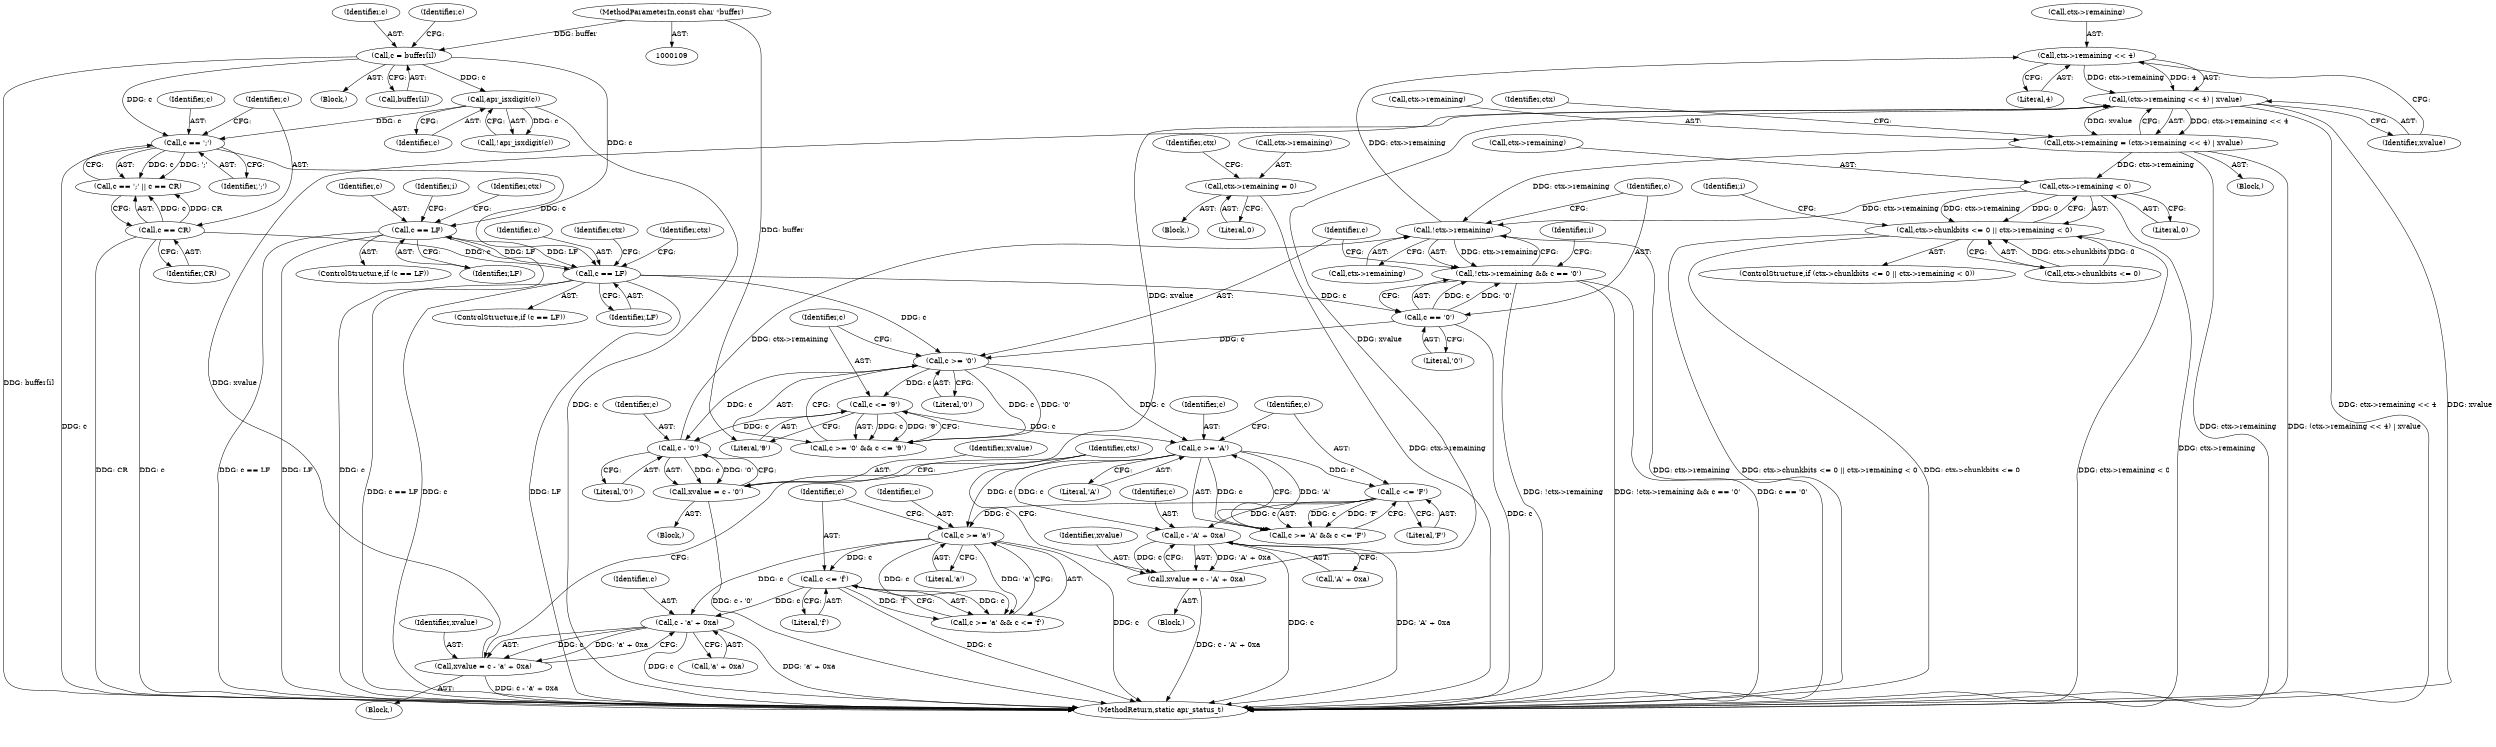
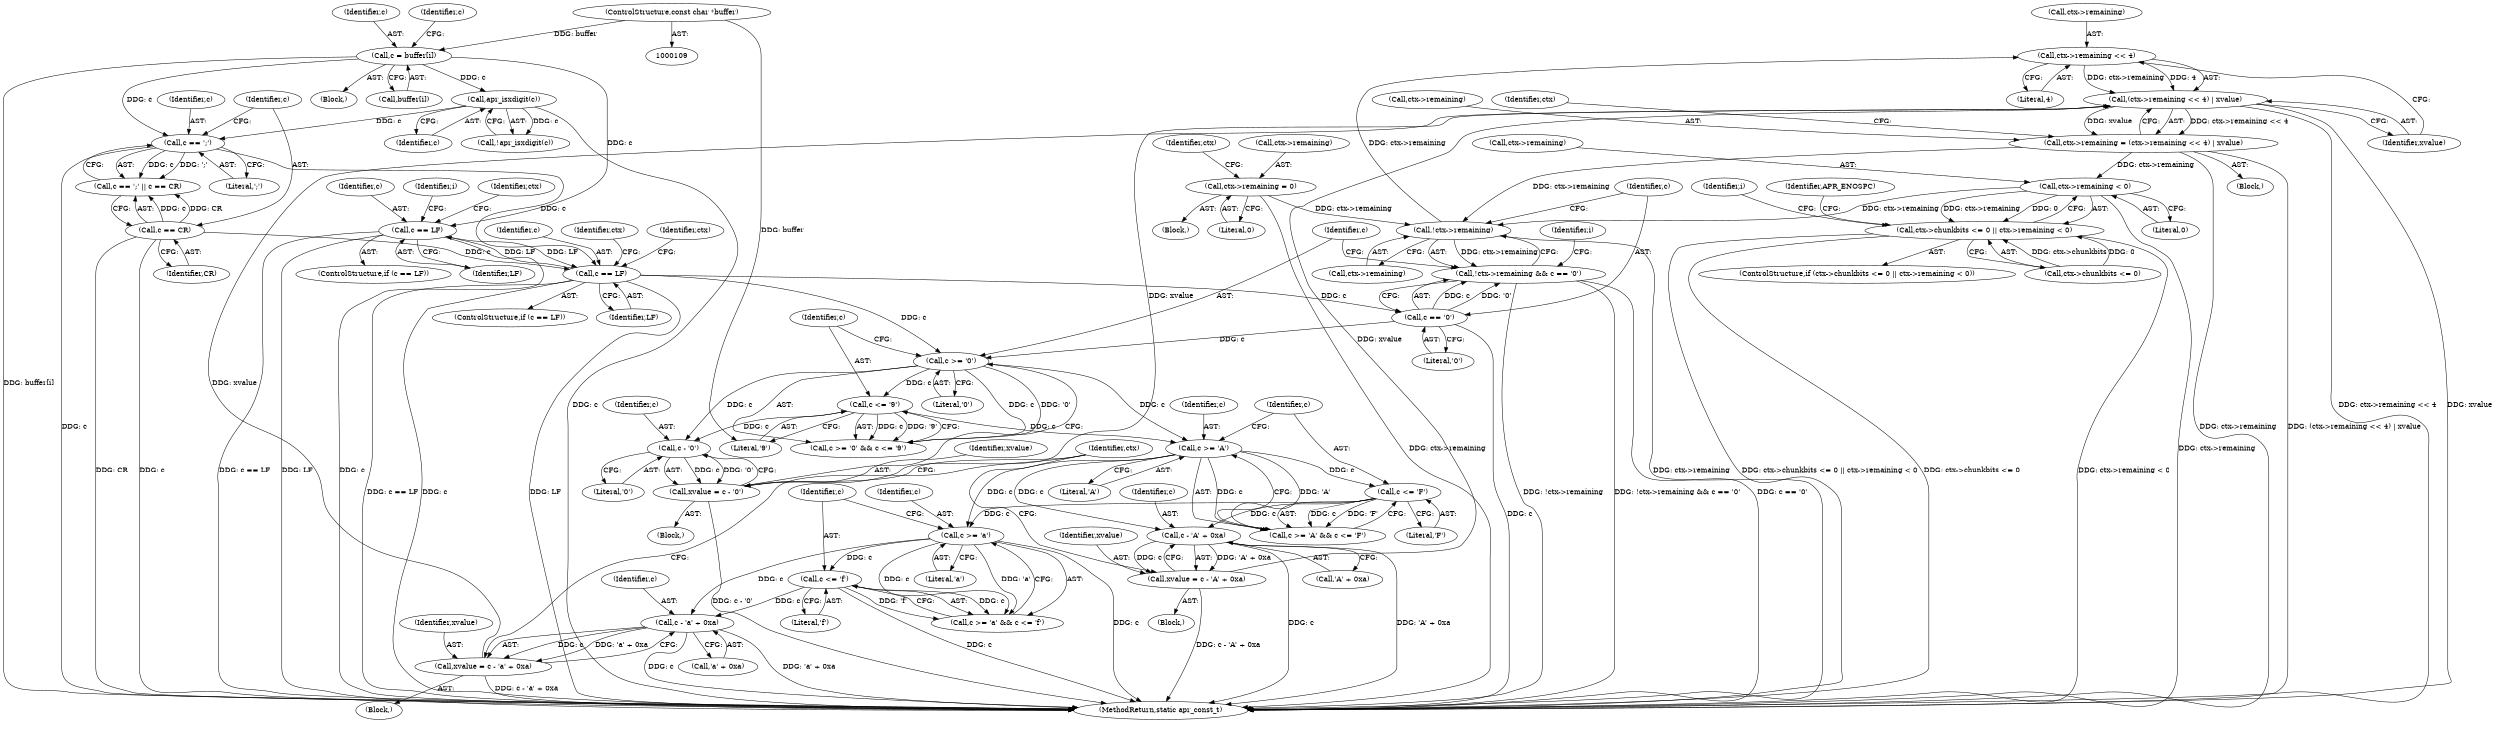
(672, 13) -> (672, 13)
(244, 187) -> (244, 187)
none -> (1831, 187)
(1005, 247) -> (1335, 215)
(834, 383) -> (972, 433)
(1161, 710) -> (1161, 710)
